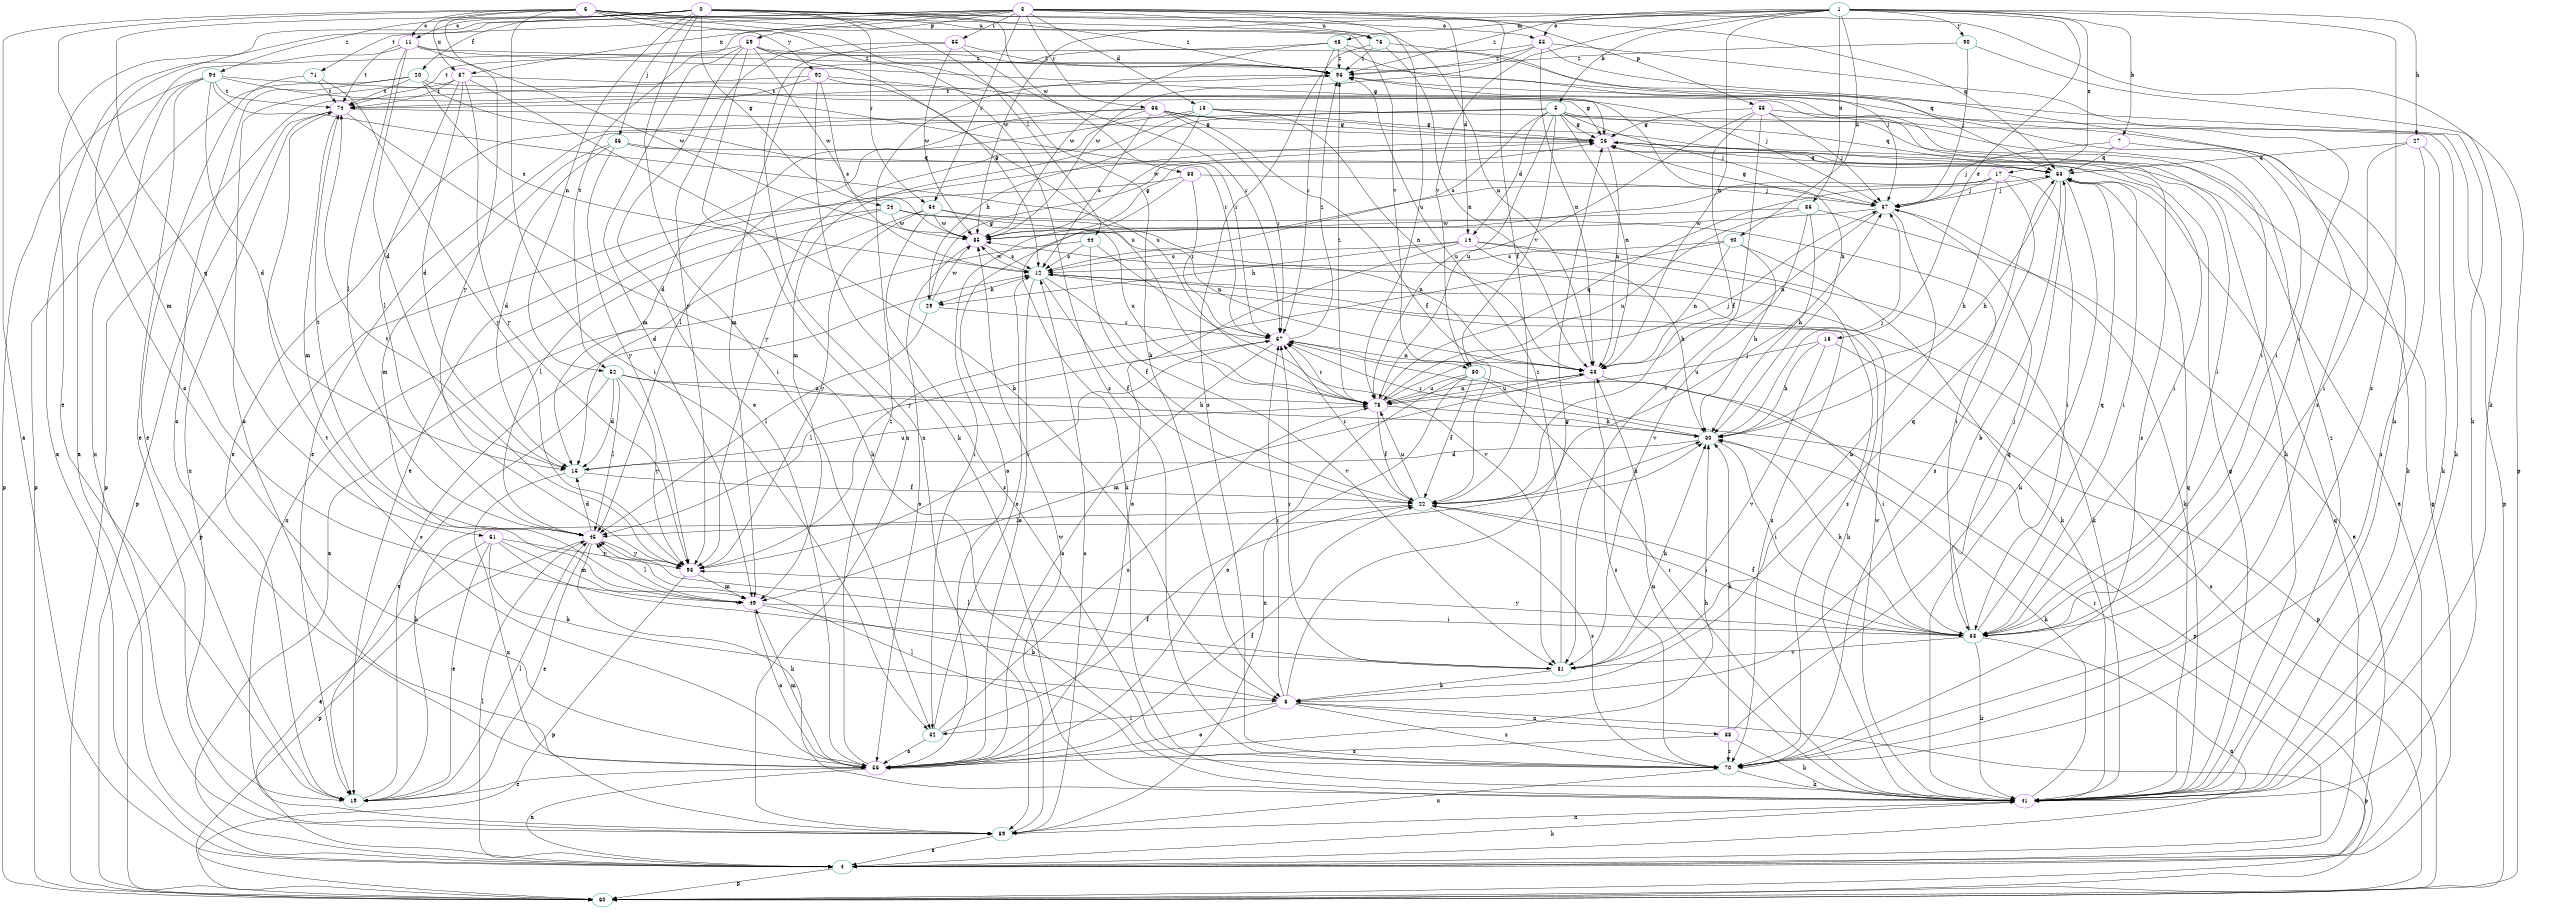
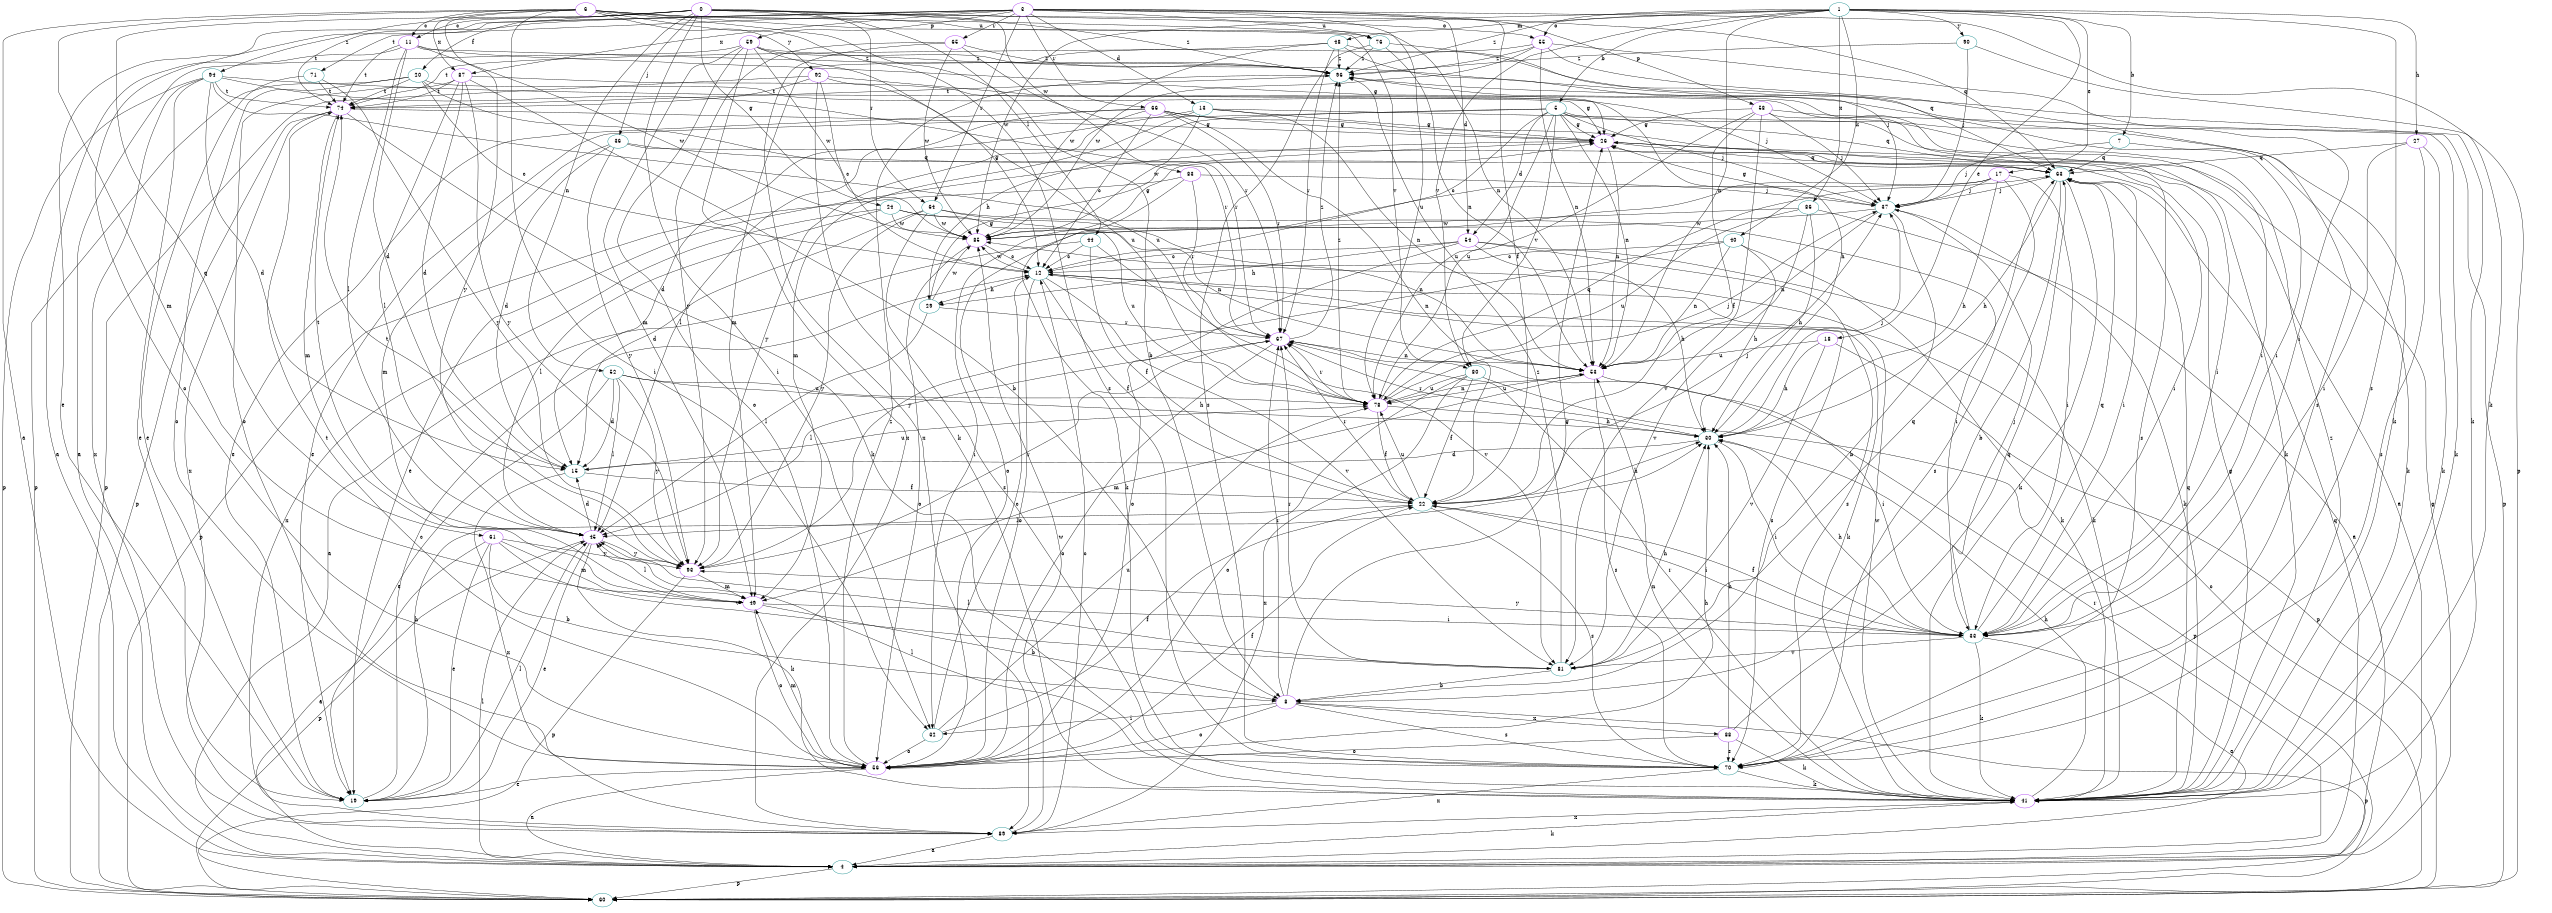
(679, 67) -> (530, 24)
(2120, 141) -> (2120, 141)
(1468, 240) -> (1468, 240)
(1427, 306) -> (1427, 306)
(1627, 377) -> (1717, 353)
